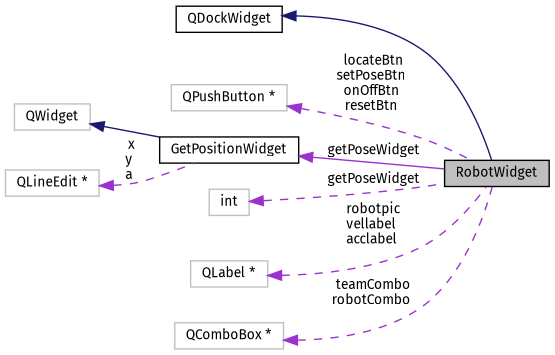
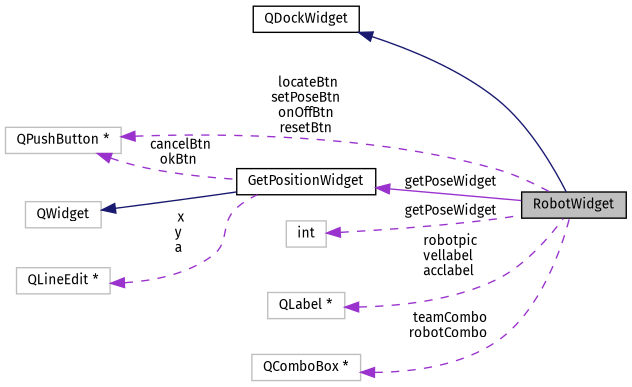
none -> (173, 173)
